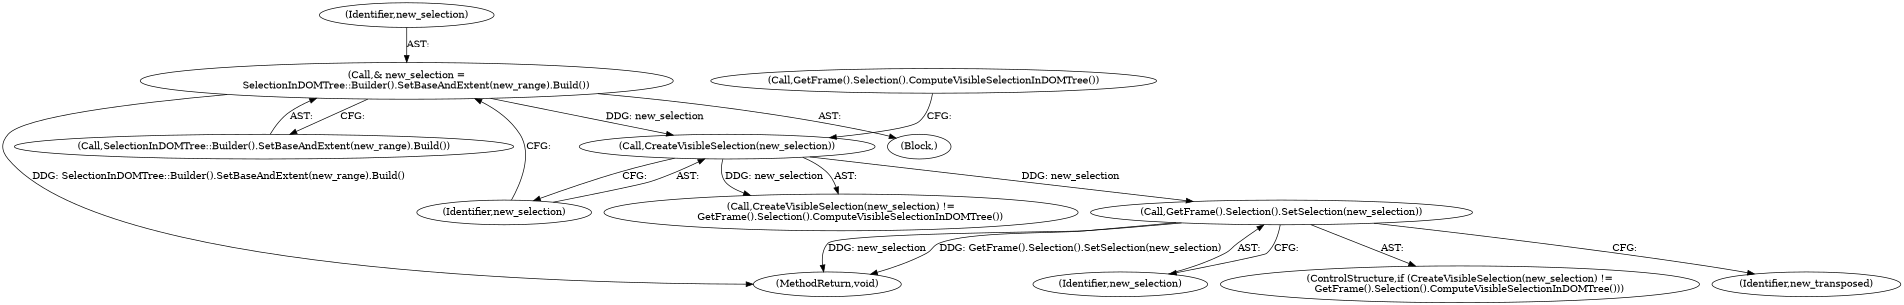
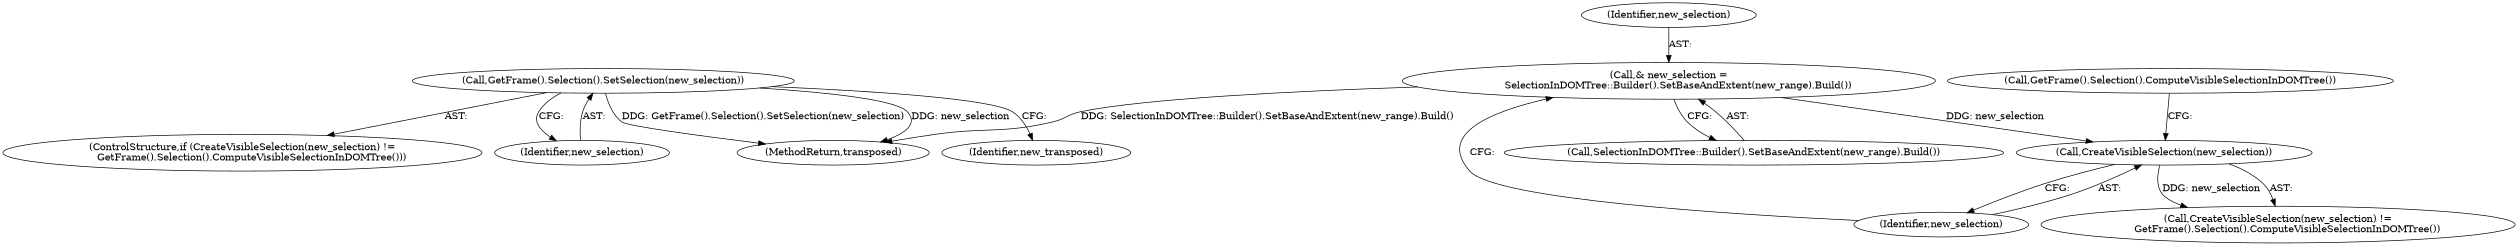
(919, 147) -> none
(998, 179) -> none
(827, 284) -> (833, 153)
